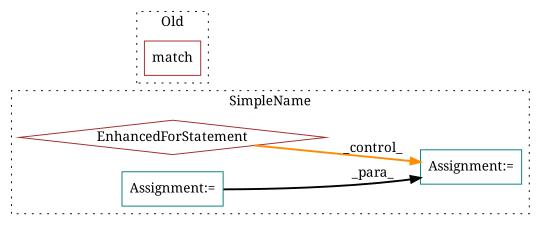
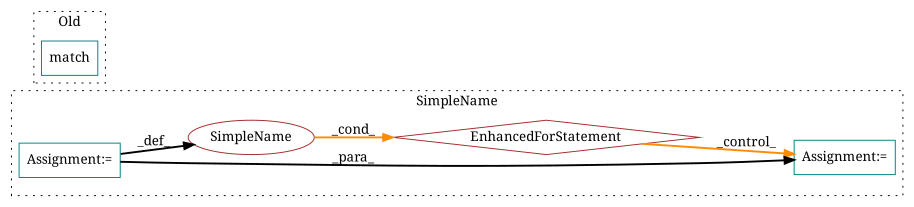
(173, 58) -> (70, 58)
none -> (251, 137)
